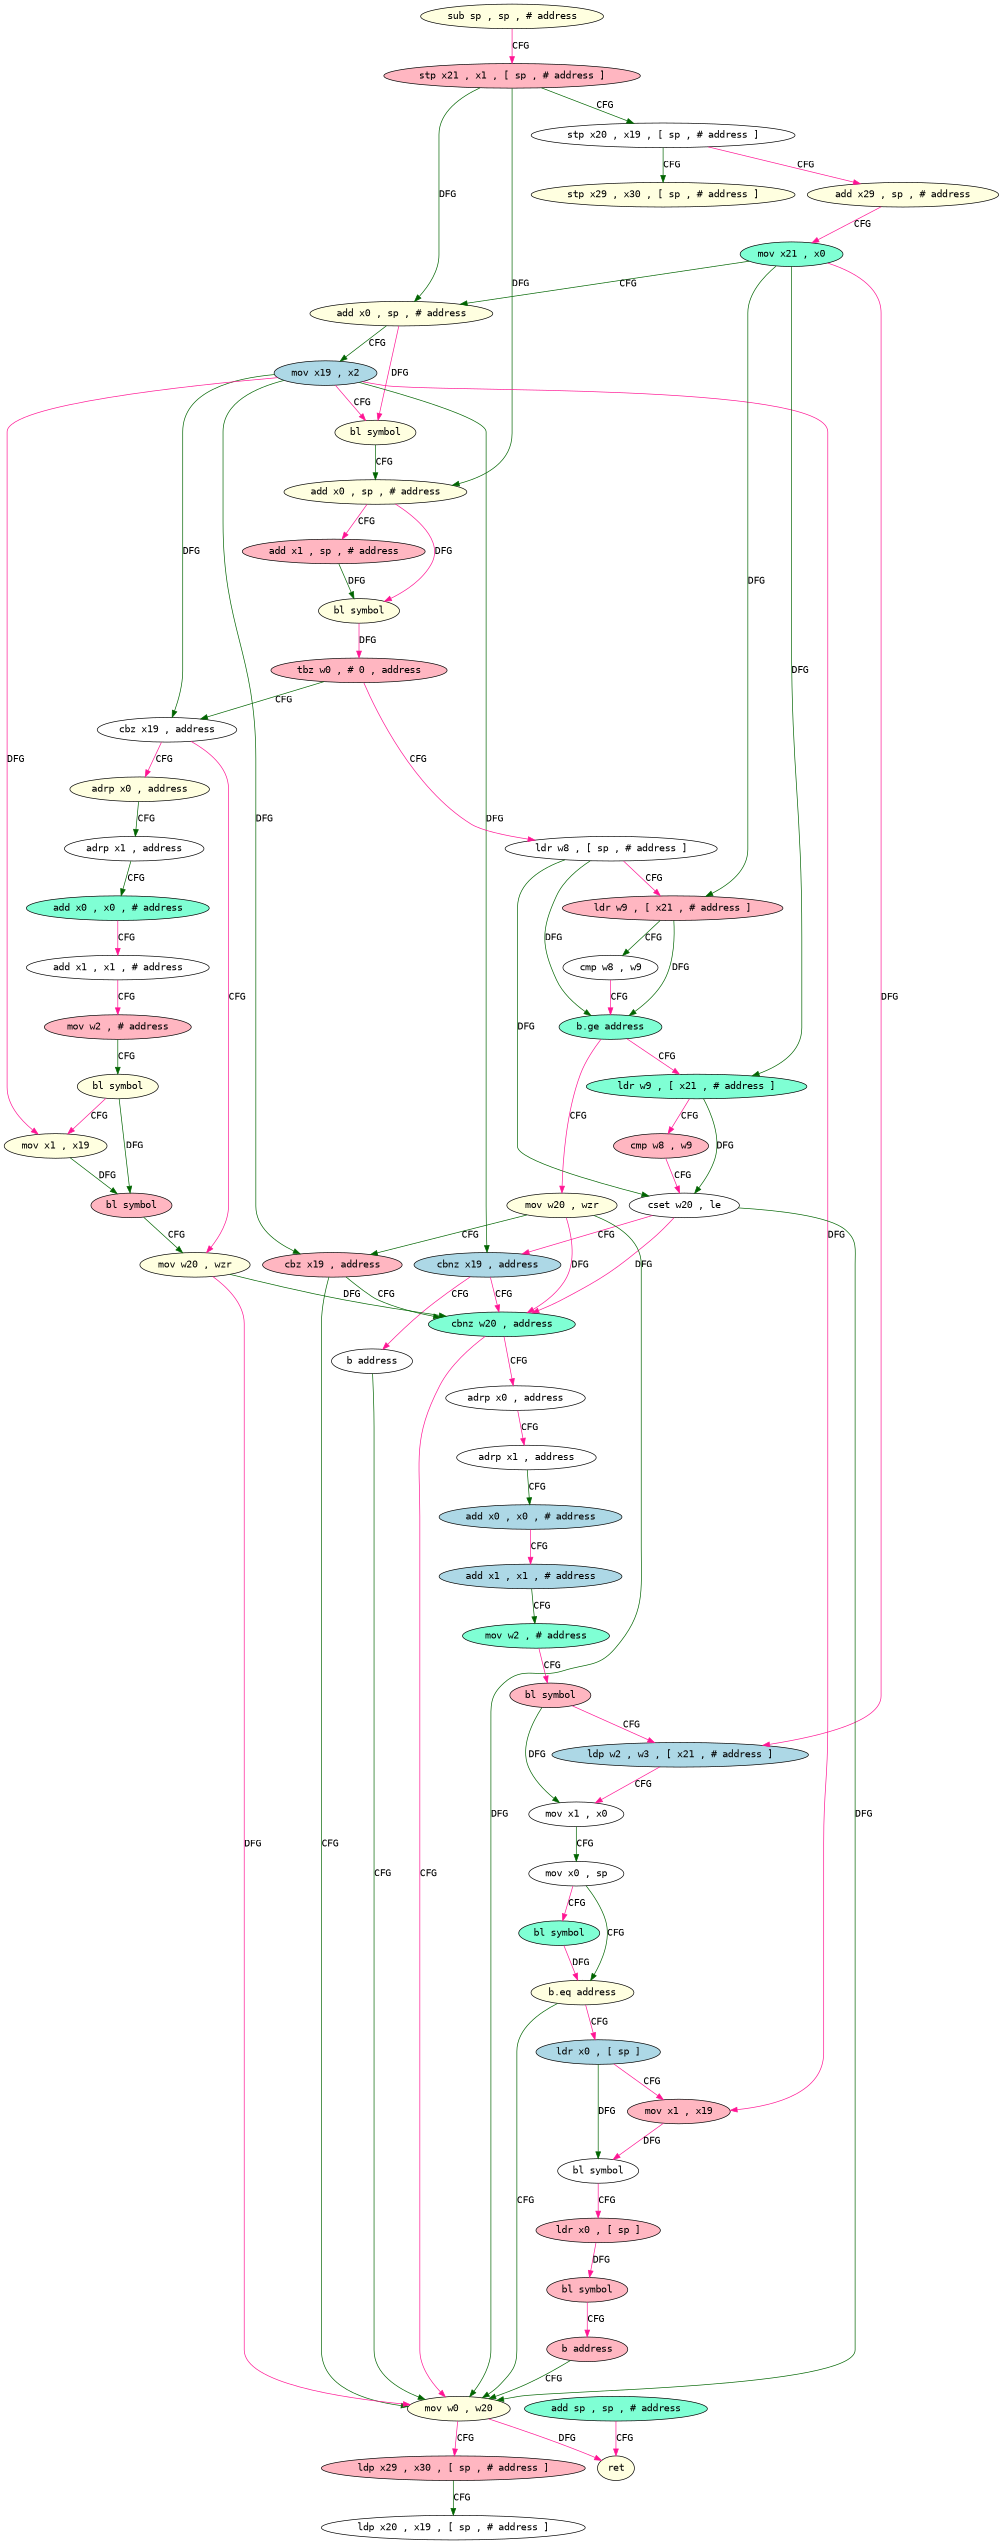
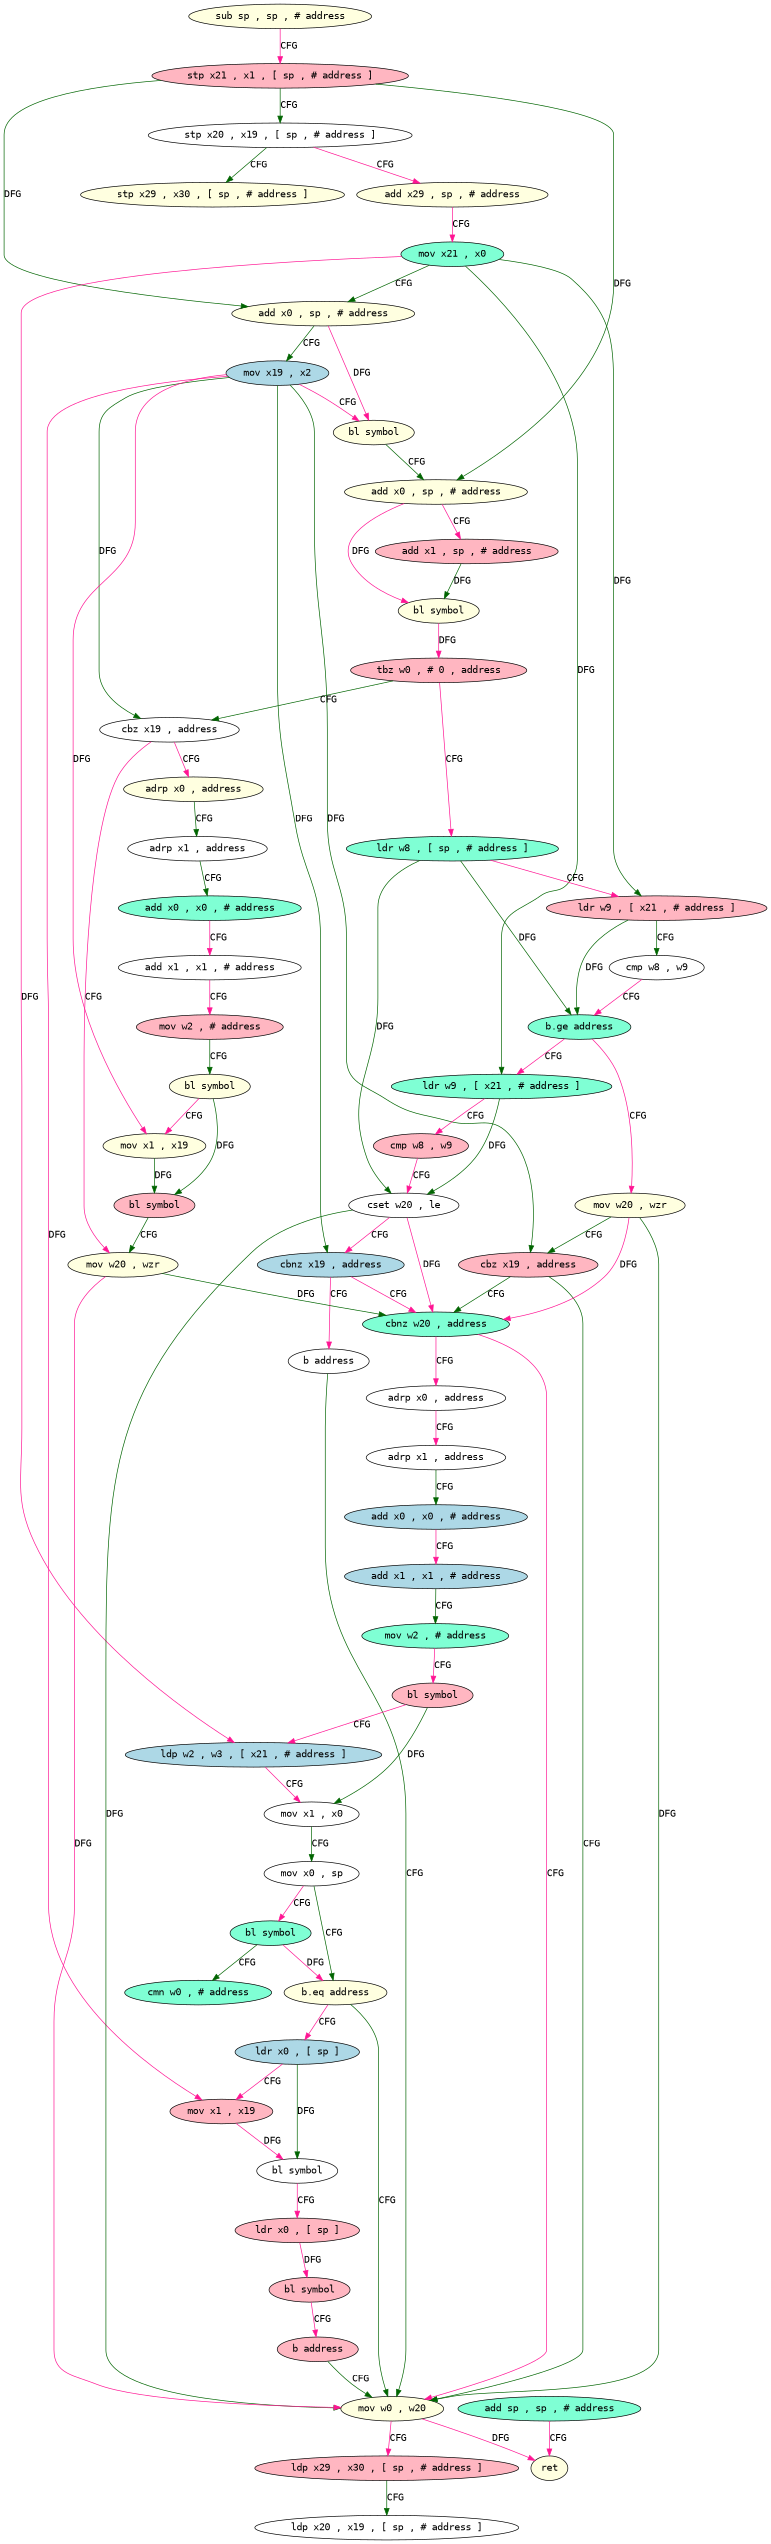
(611, 849) -> (452, 849)
none -> (198, 1993)
